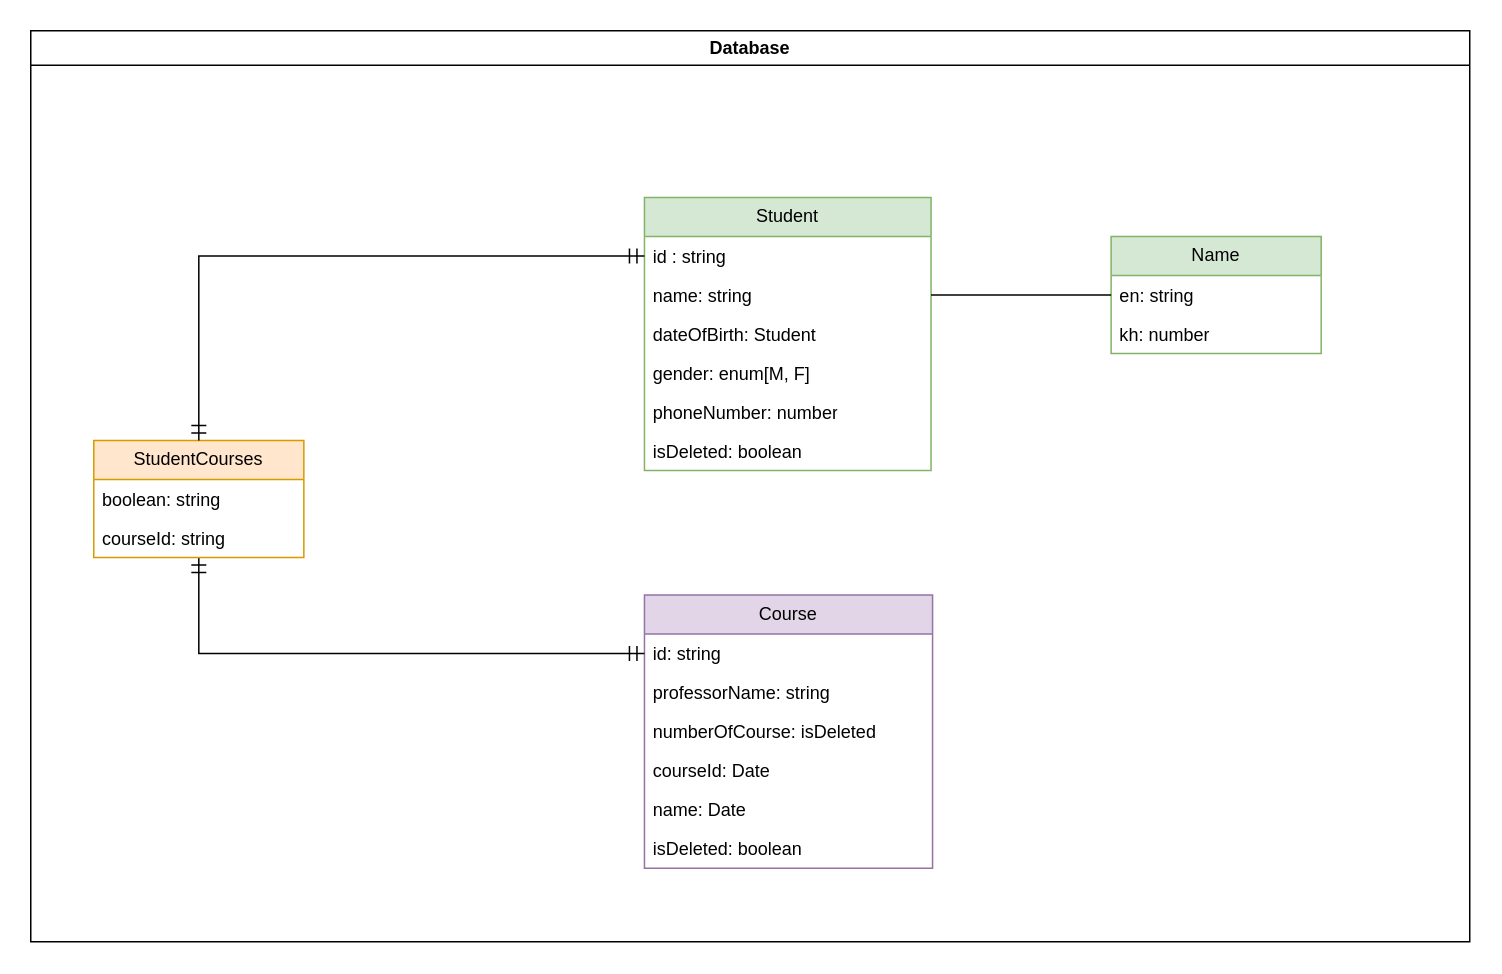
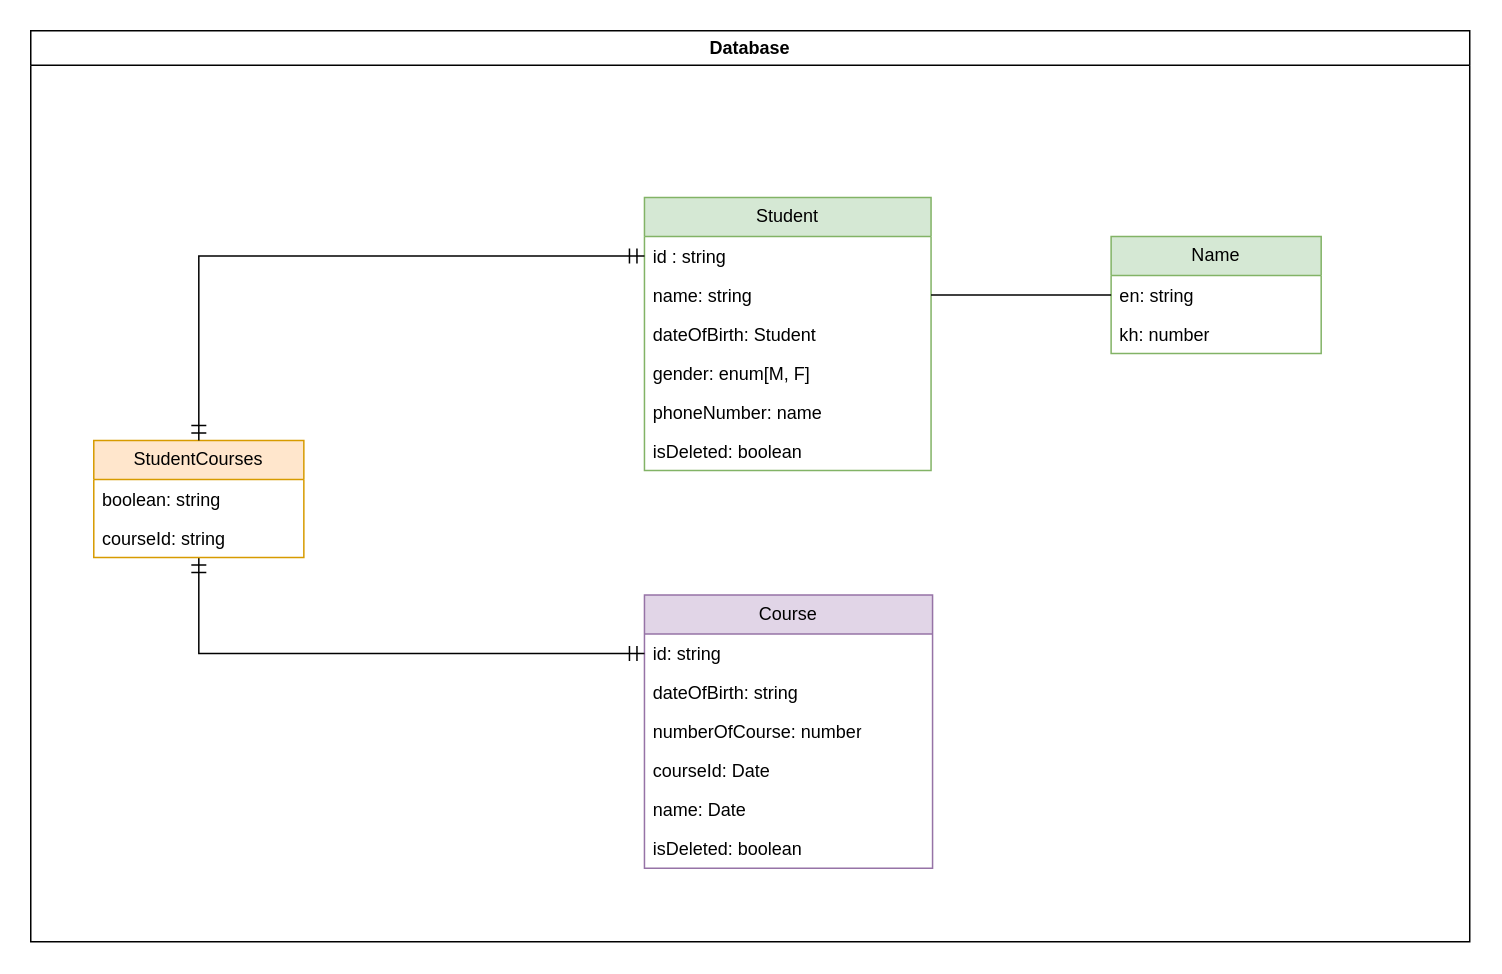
(744, 414) -> (734, 414)
(752, 694) -> (740, 694)
(770, 733) -> (759, 733)
